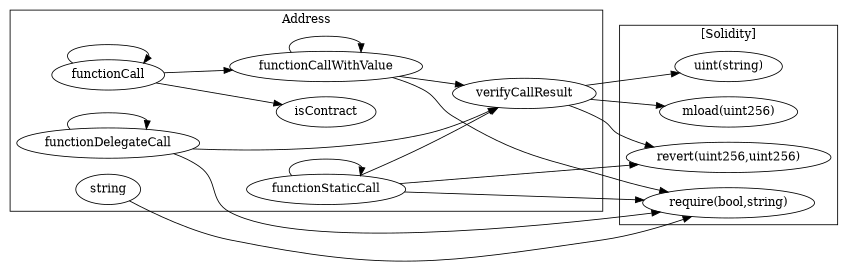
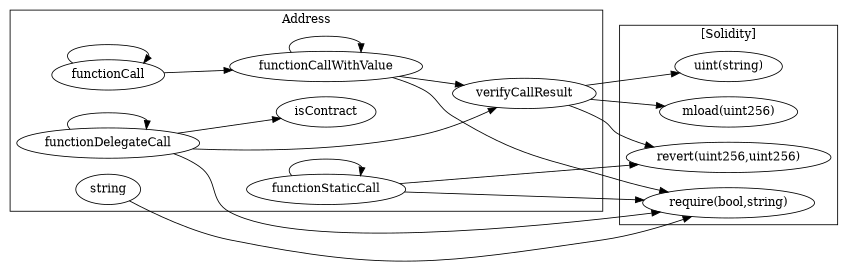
(215, 93) -> (225, 126)
(426, 145) -> none
